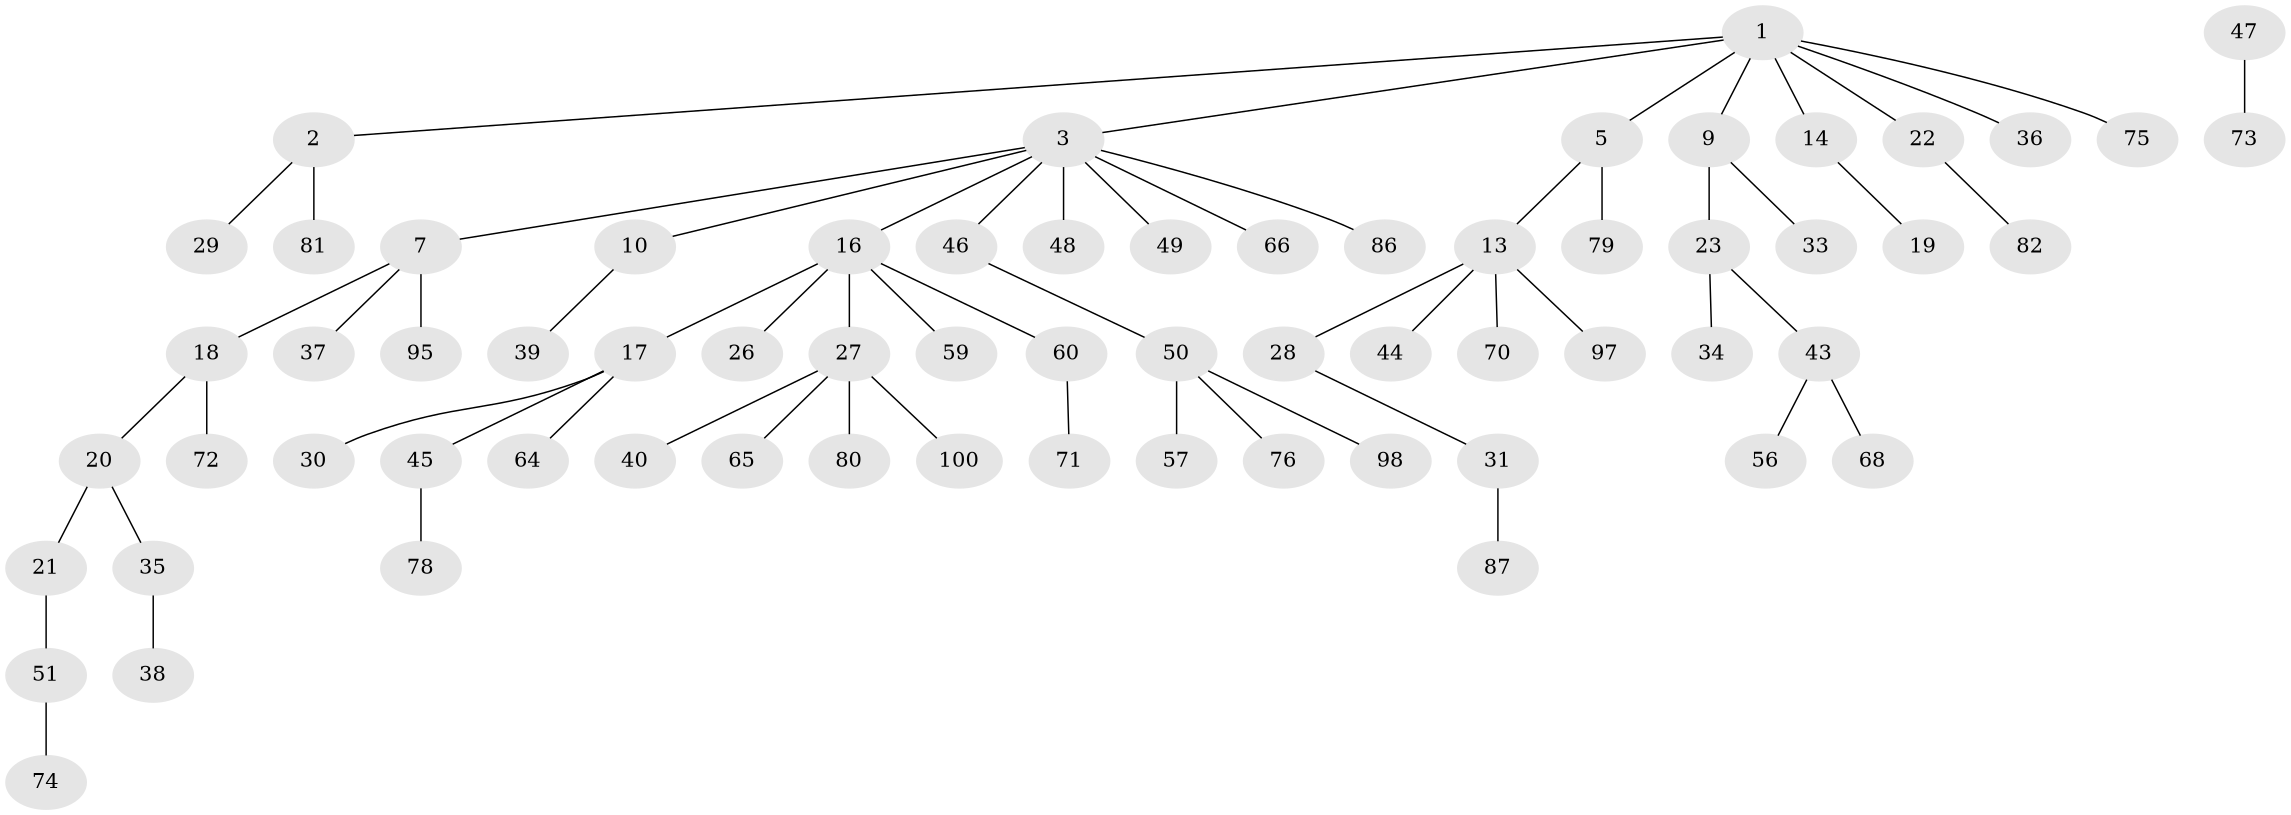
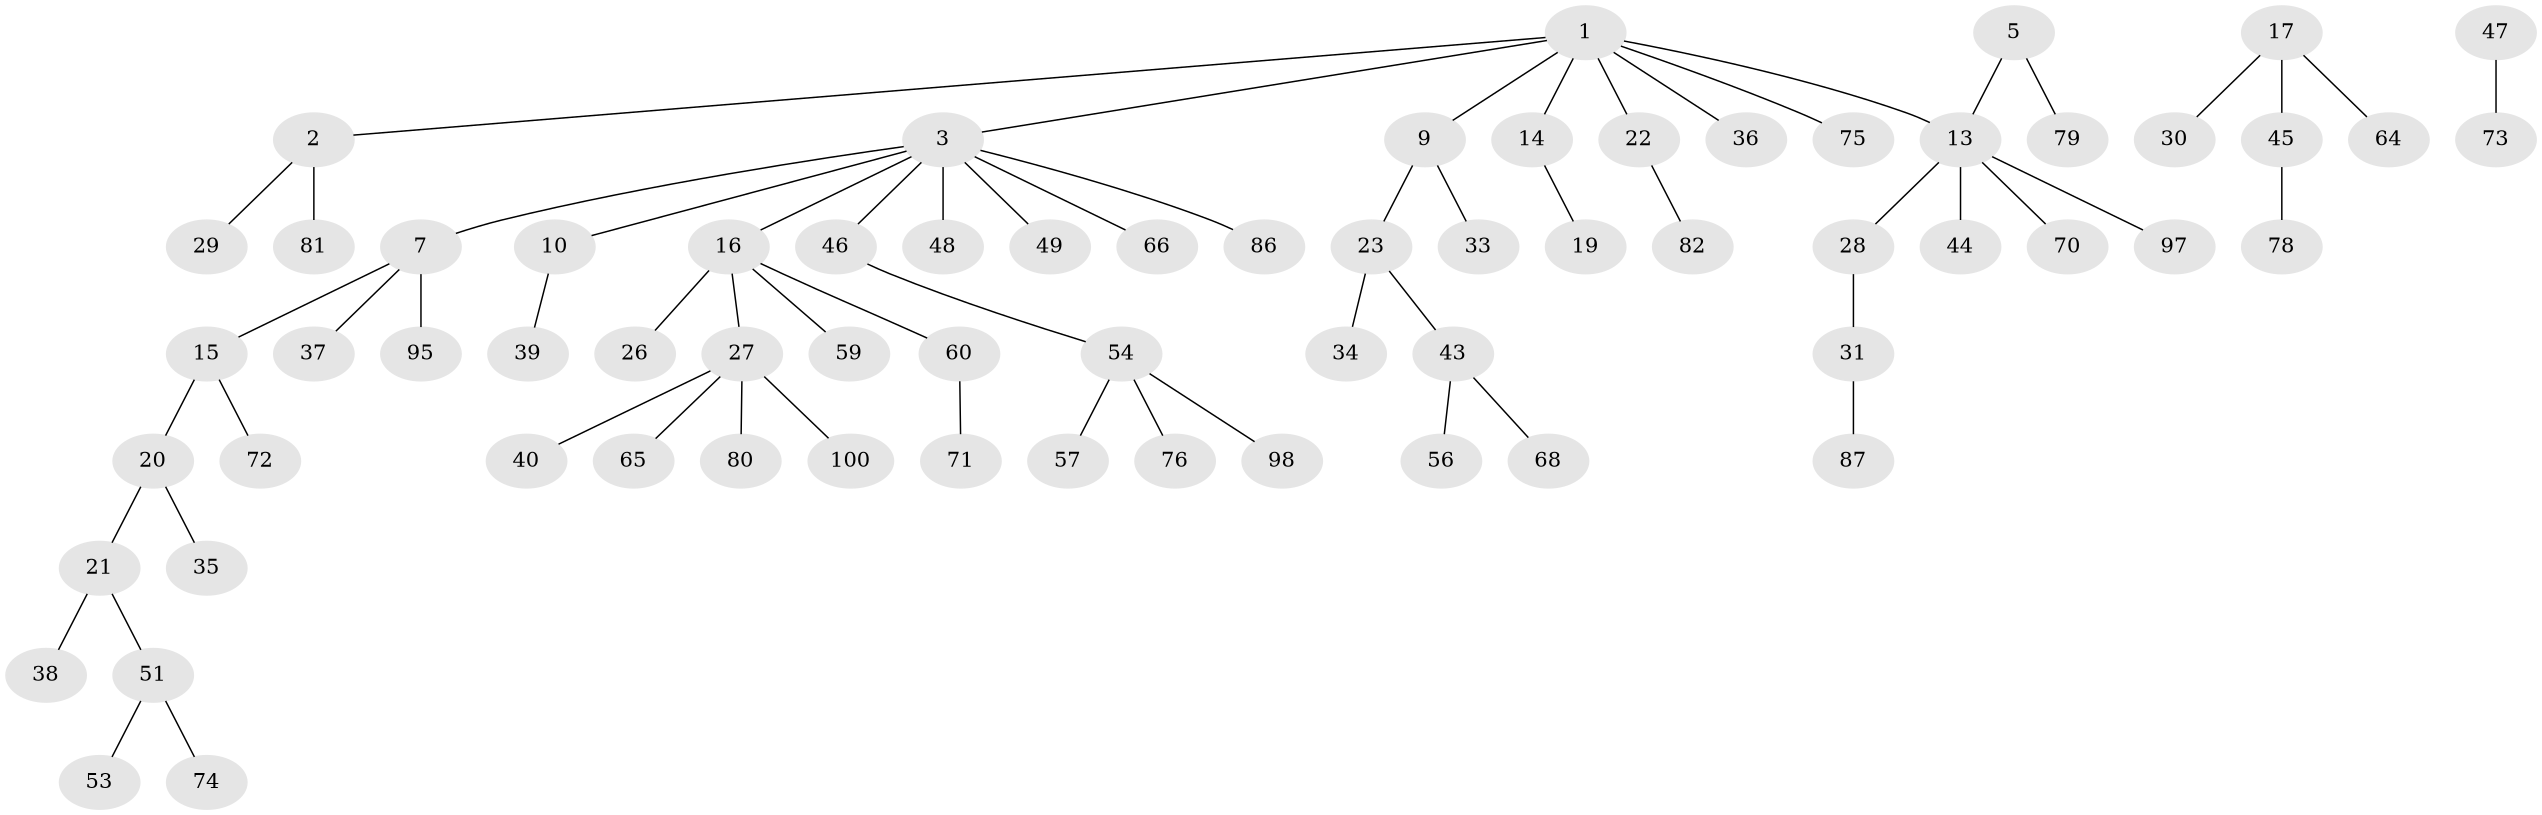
(1682, 86) -> (1779, 75)
(742, 300) -> none
(207, 354) -> (207, 354)
(1177, 354) -> (1122, 354)
(153, 622) -> (73, 622)
none -> (100, 782)
